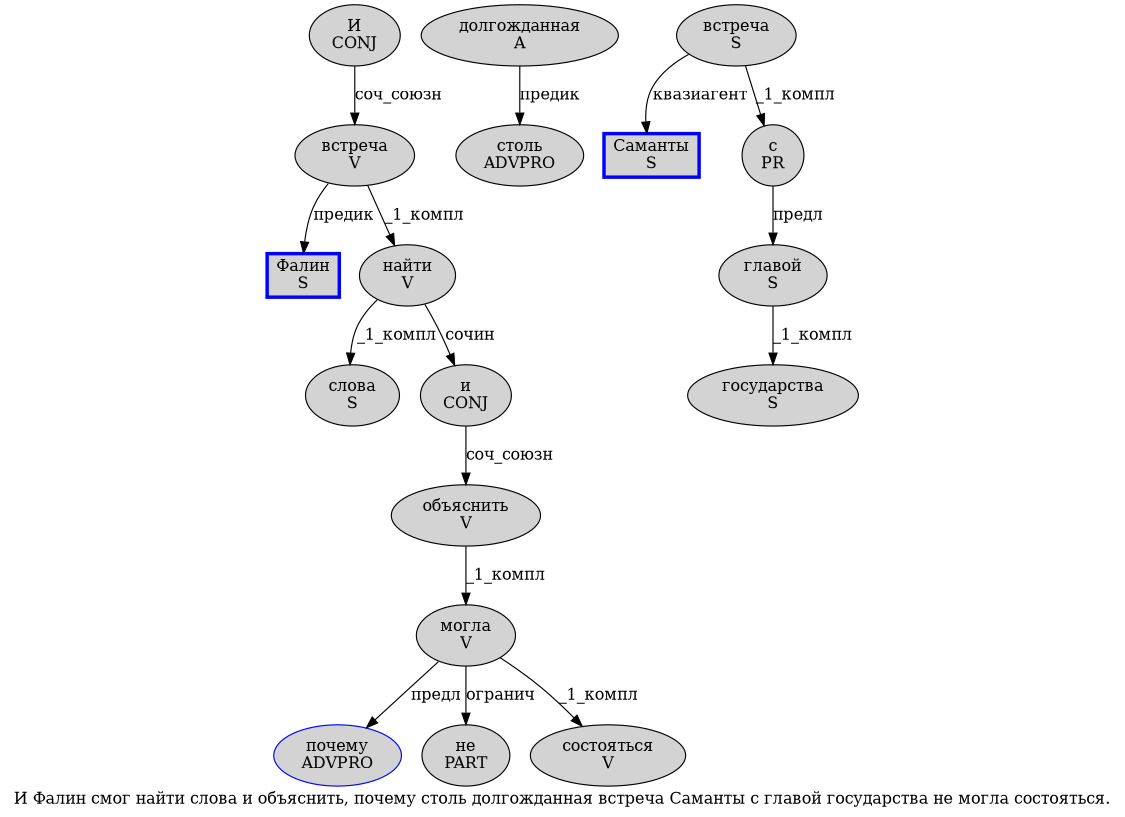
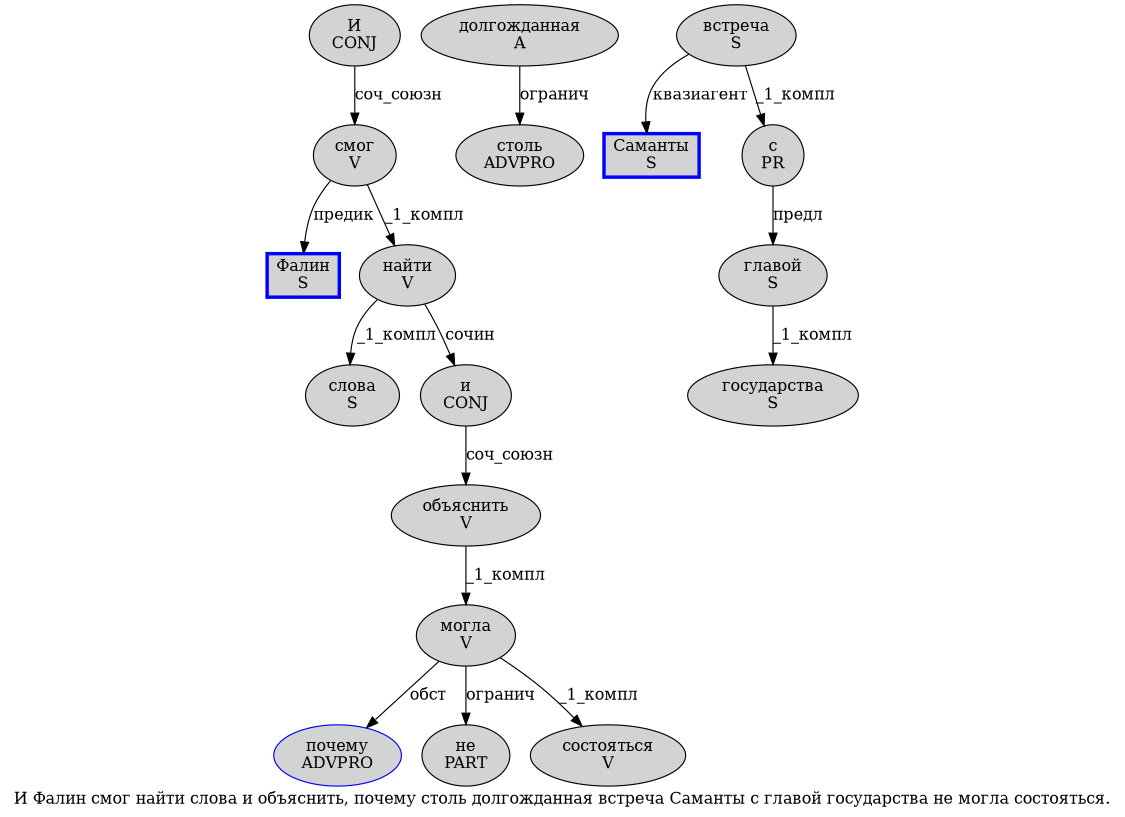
(550, 95) -> (555, 95)
(355, 155) -> (355, 155)
(436, 695) -> (428, 695)
